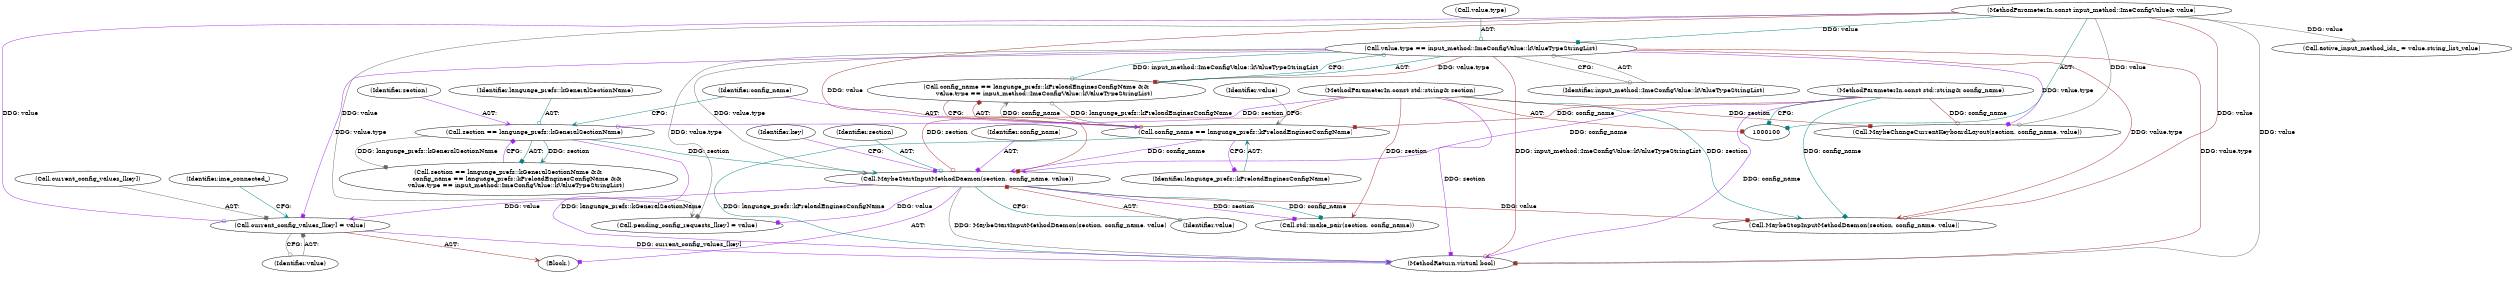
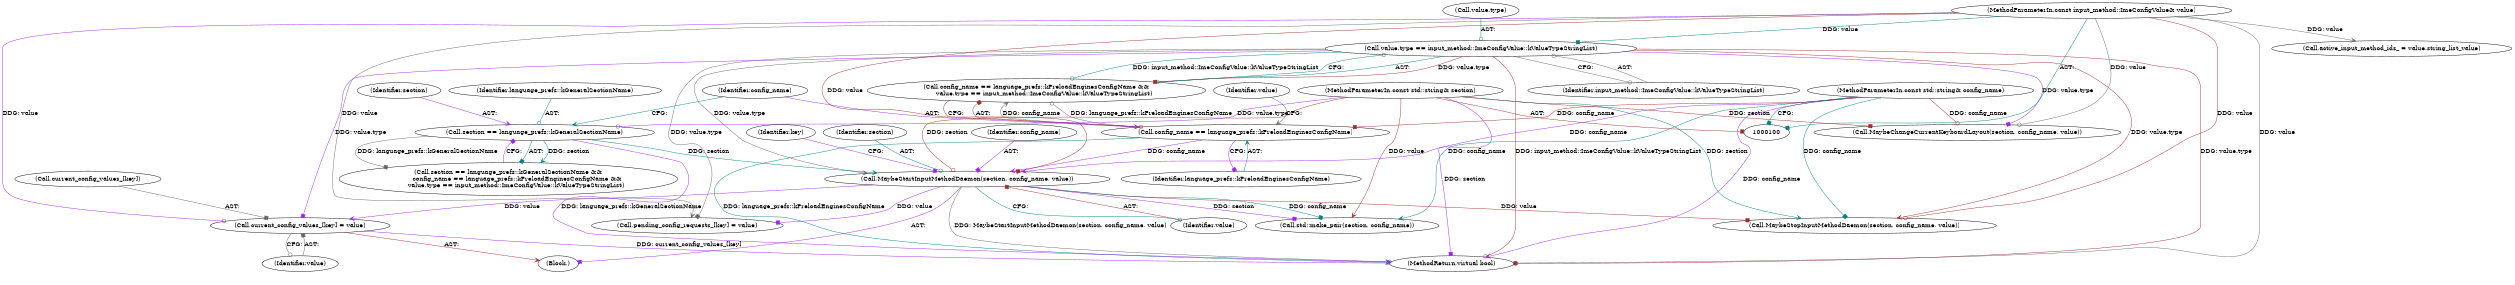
(1263, 113) -> (1263, 113)
none -> (1609, 141)
(1407, 151) -> (1407, 151)
(228, 179) -> none
